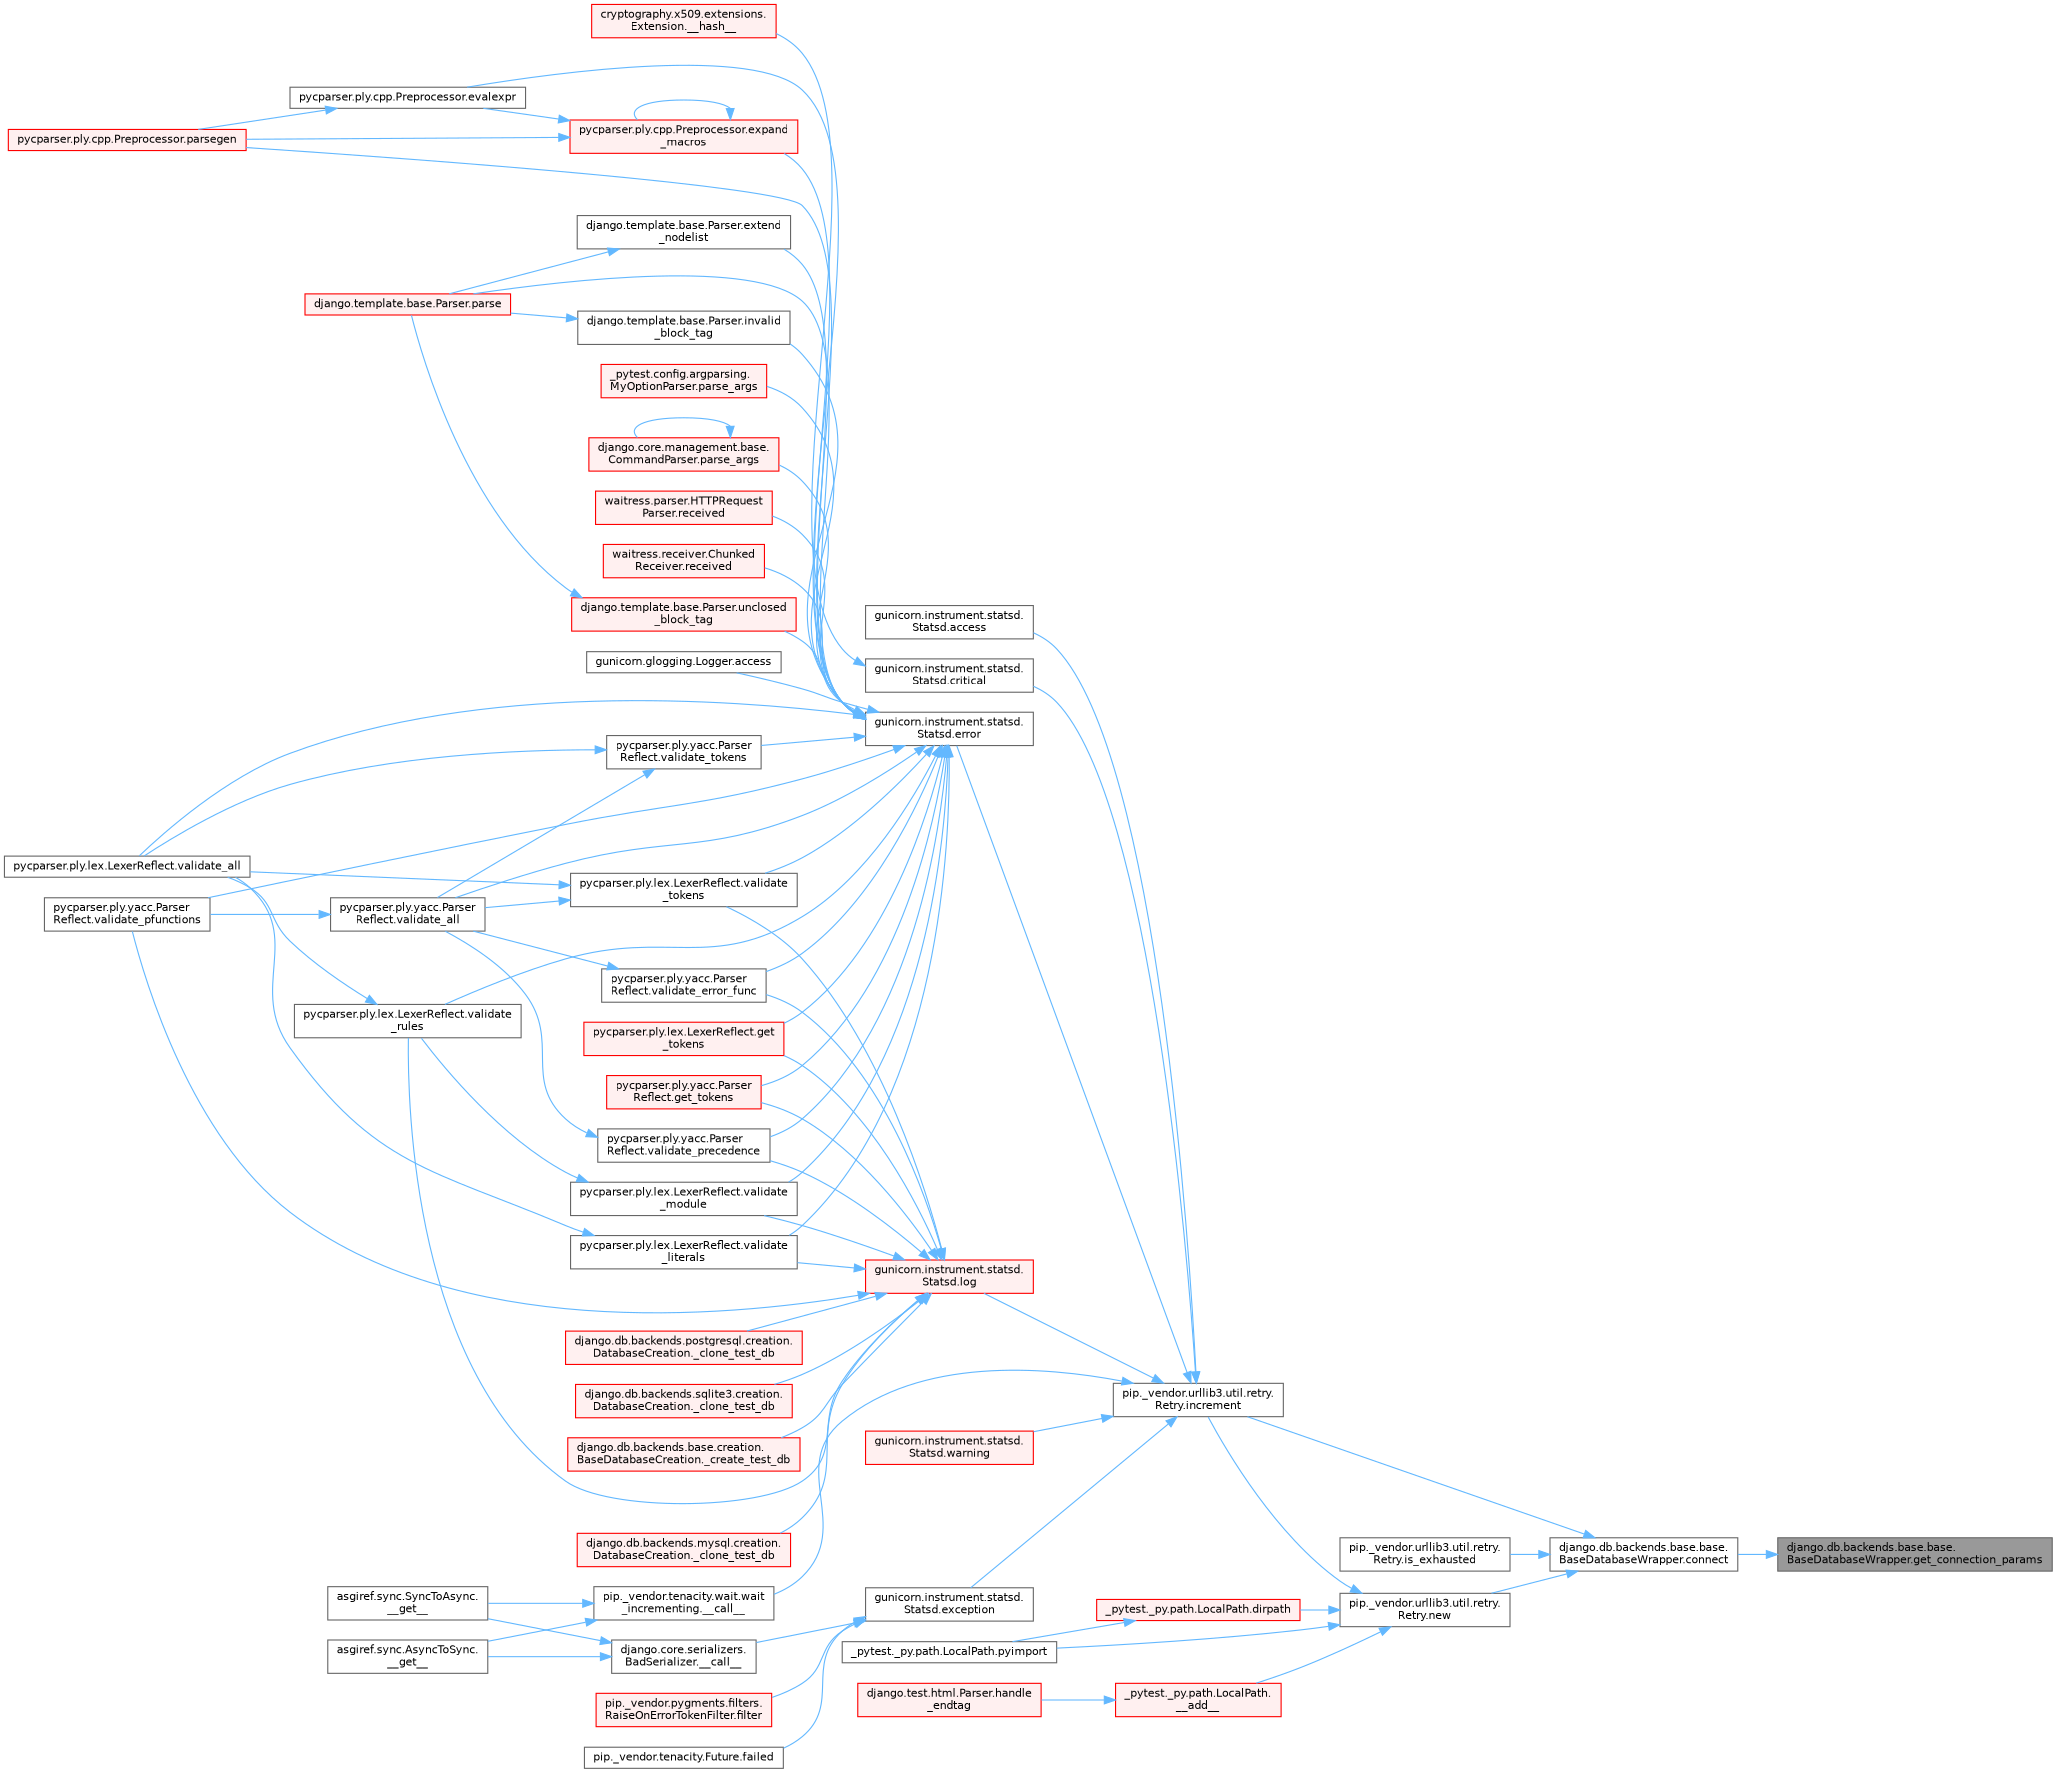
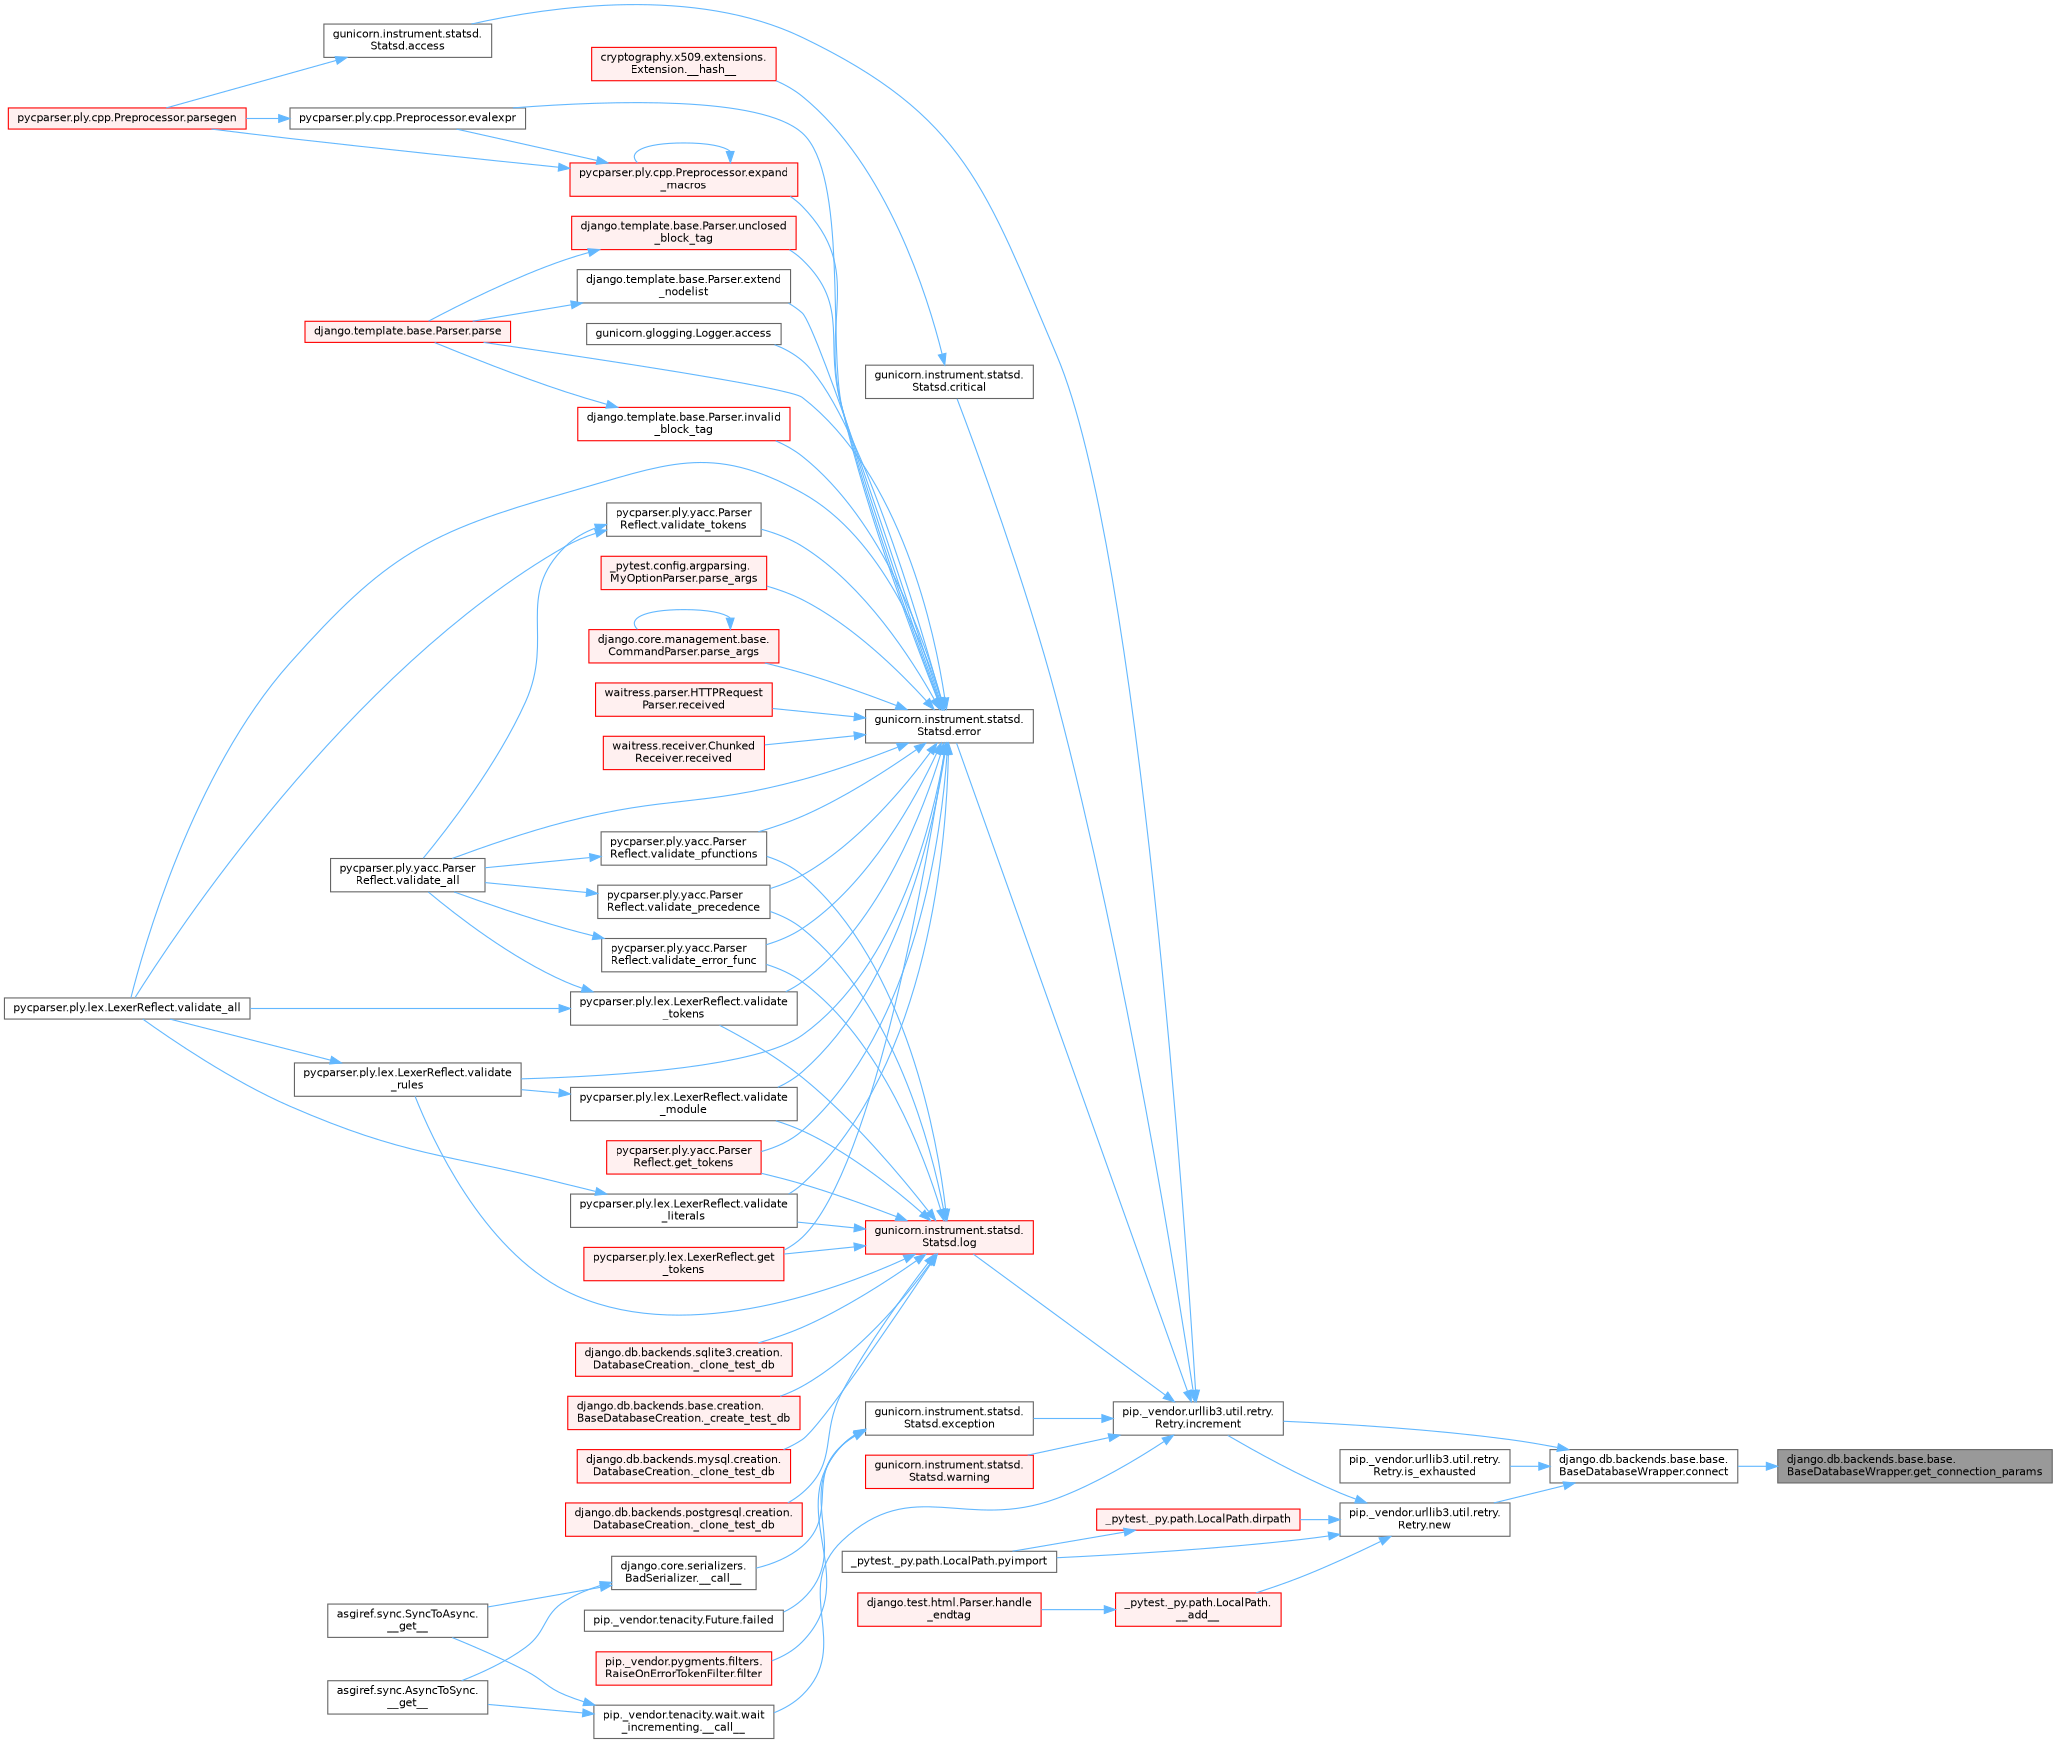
(786, 200) -> (251, 84)
(684, 328) -> (684, 424)
(259, 914) -> (537, 863)
